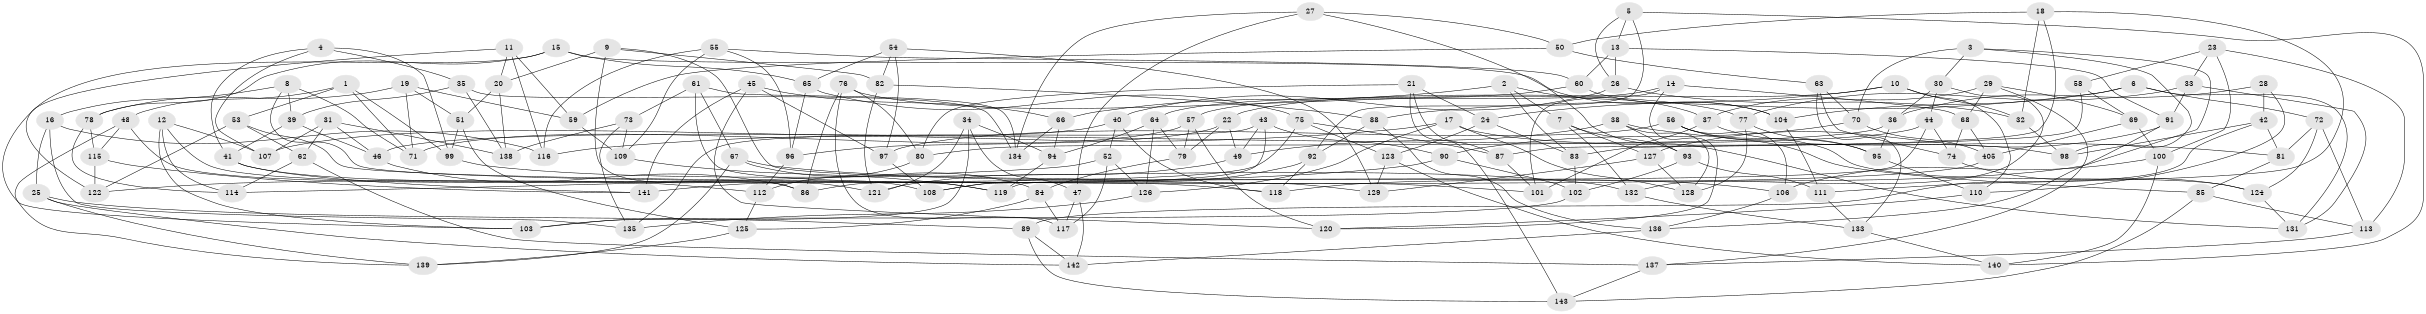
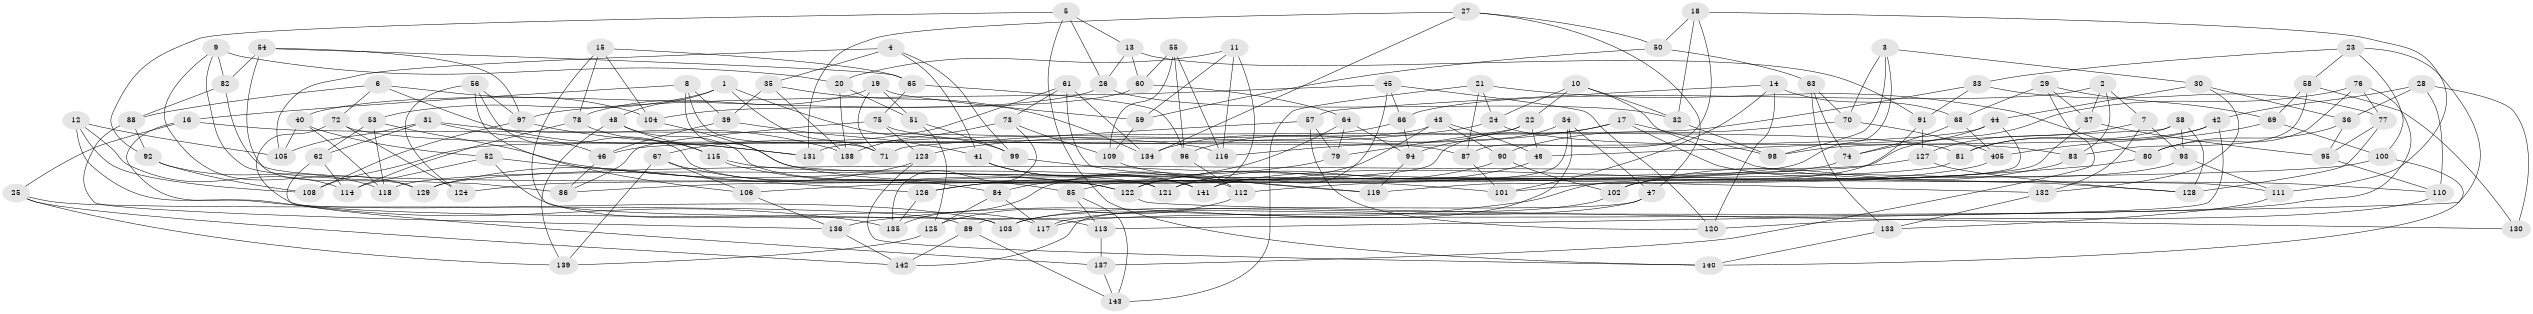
(265, 157) -> (281, 157)
(2277, 214) -> (665, 142)
none -> (2516, 229)
